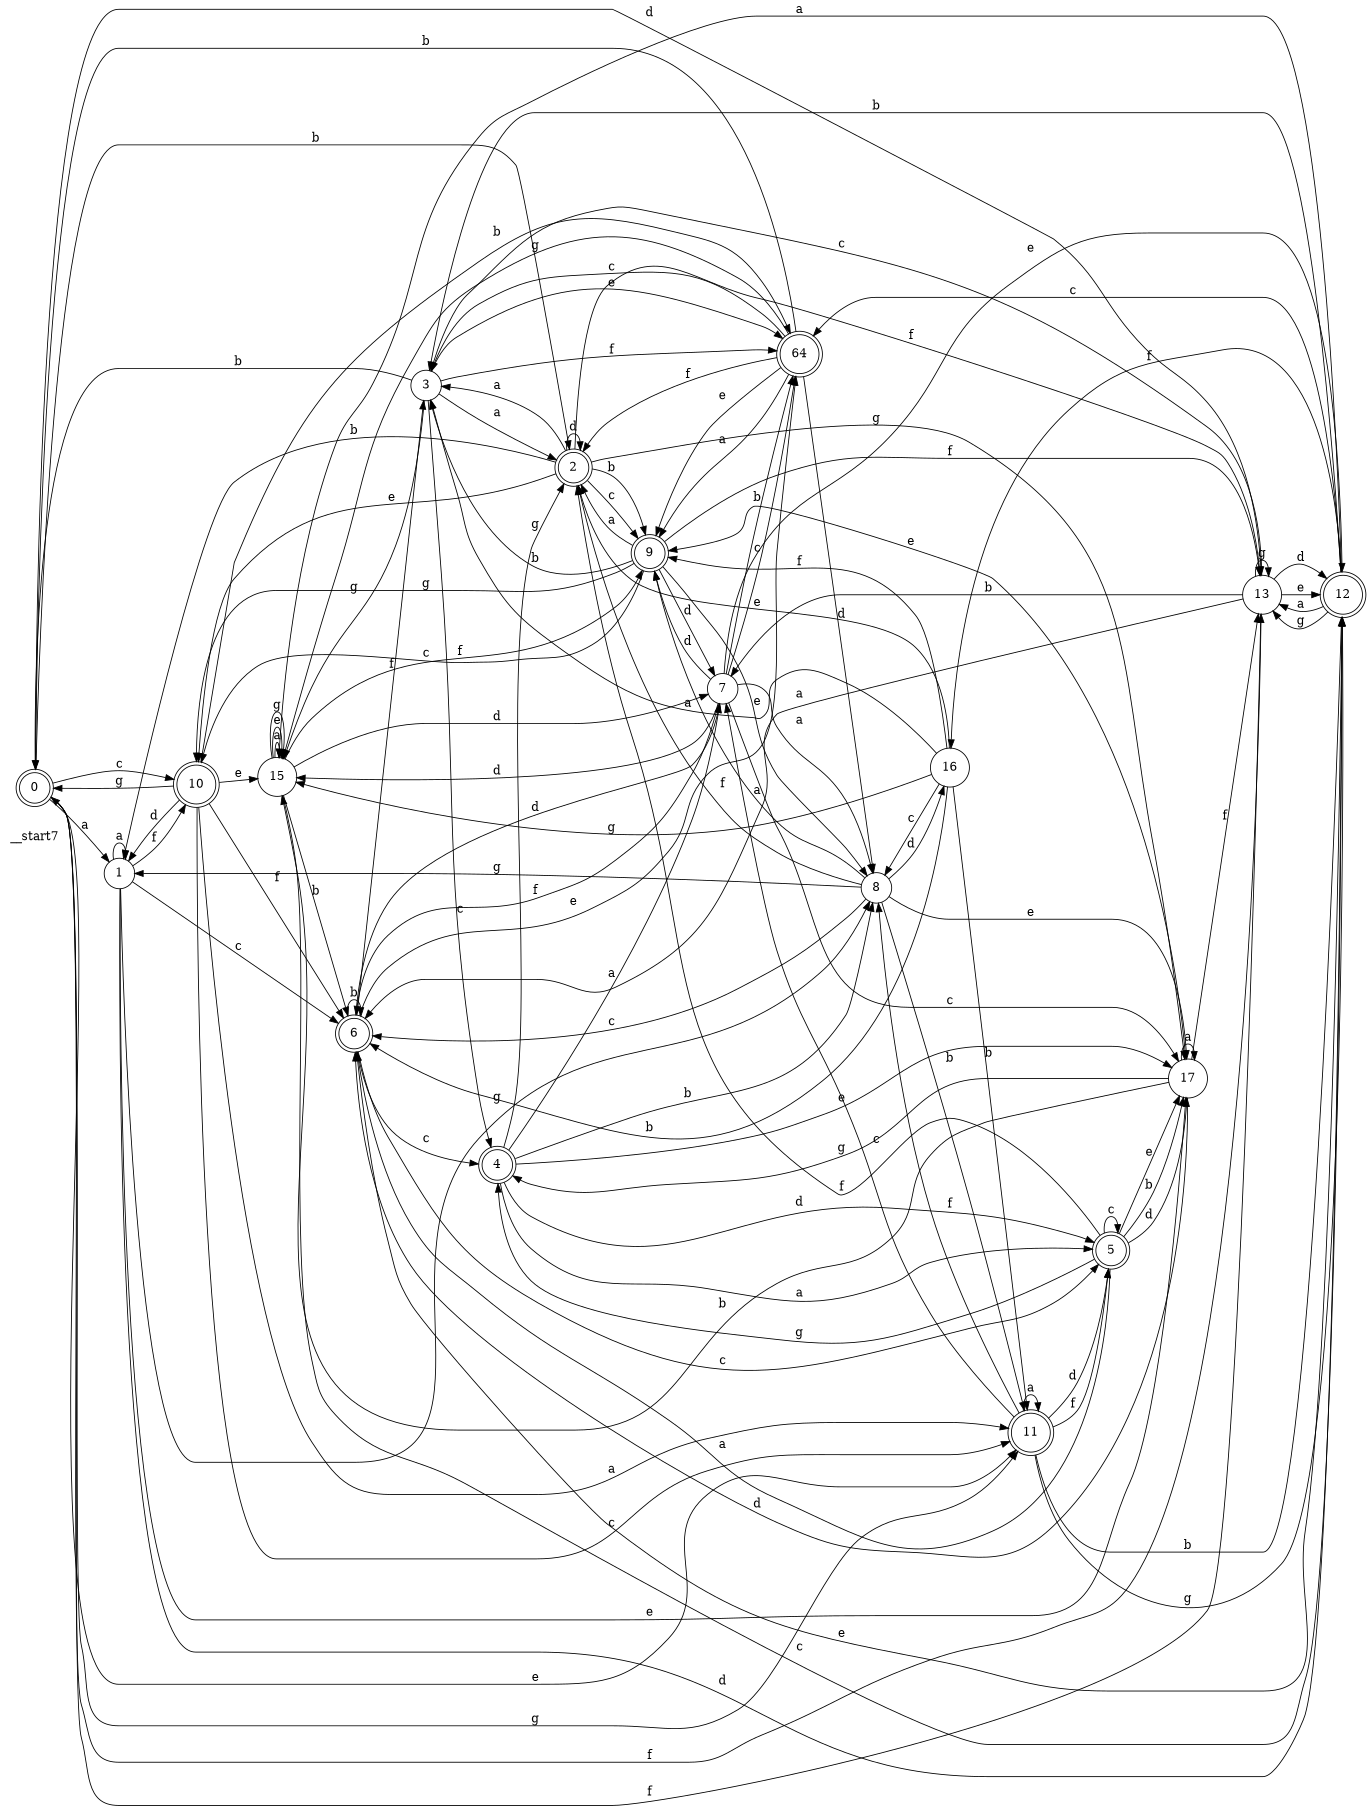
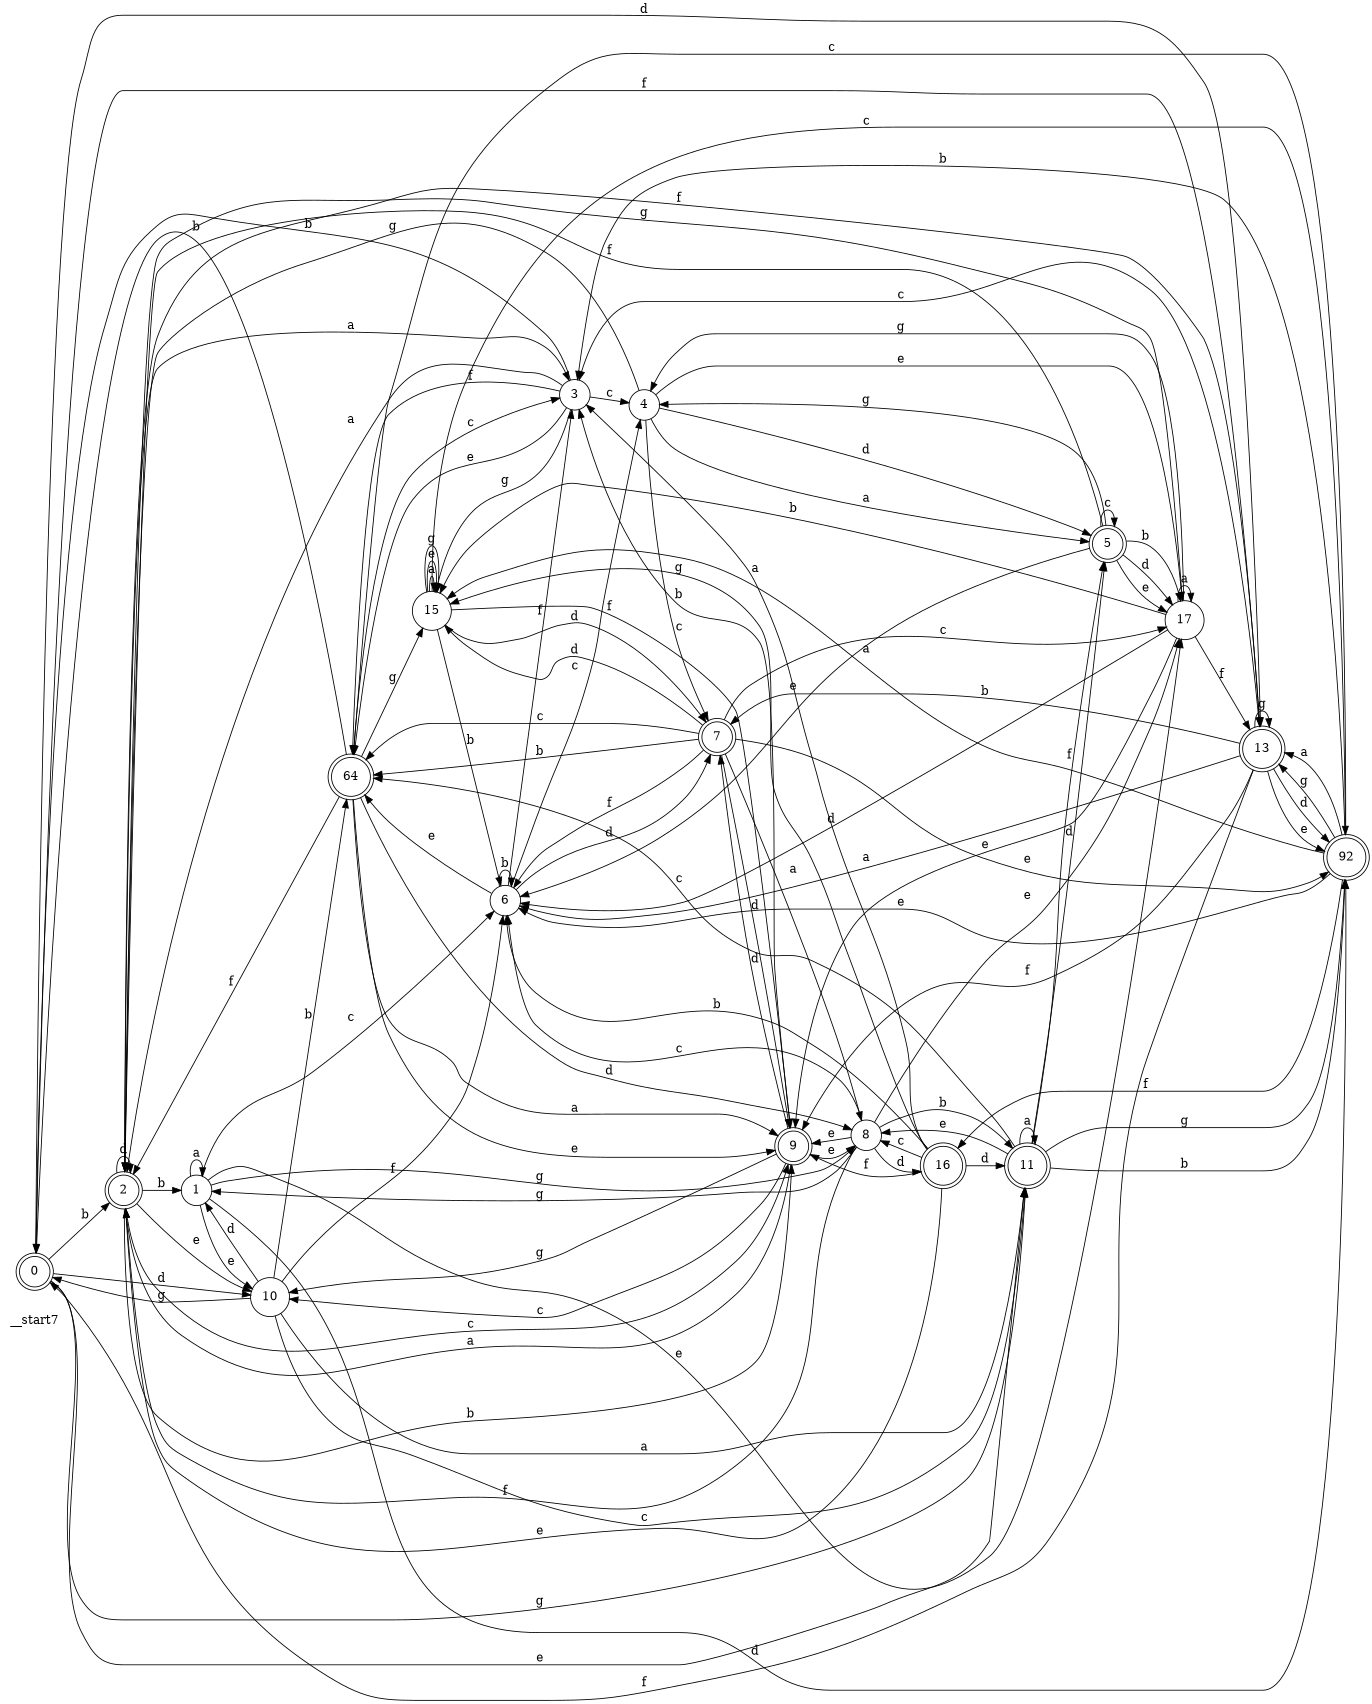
(969, 458) -> (1046, 979)
(1076, 538) -> (335, 200)
(1262, 595) -> (1262, 749)
(1343, 595) -> (1346, 857)
(723, 689) -> (717, 737)
(119, 765) -> (162, 1279)
(950, 768) -> (943, 1166)
(234, 781) -> none
(196, 785) -> (270, 1297)
(757, 791) -> (832, 1134)
(78, 826) -> none
(154, 838) -> (231, 1262)
(612, 974) -> (679, 627)
(354, 1034) -> (505, 901)
(989, 1054) -> (985, 1159)
(834, 1081) -> (717, 930)
(743, 1090) -> none
(497, 1165) -> (644, 405)
(950, 1204) -> (943, 1125)
(661, 1358) -> none
(723, 1445) -> (793, 687)
